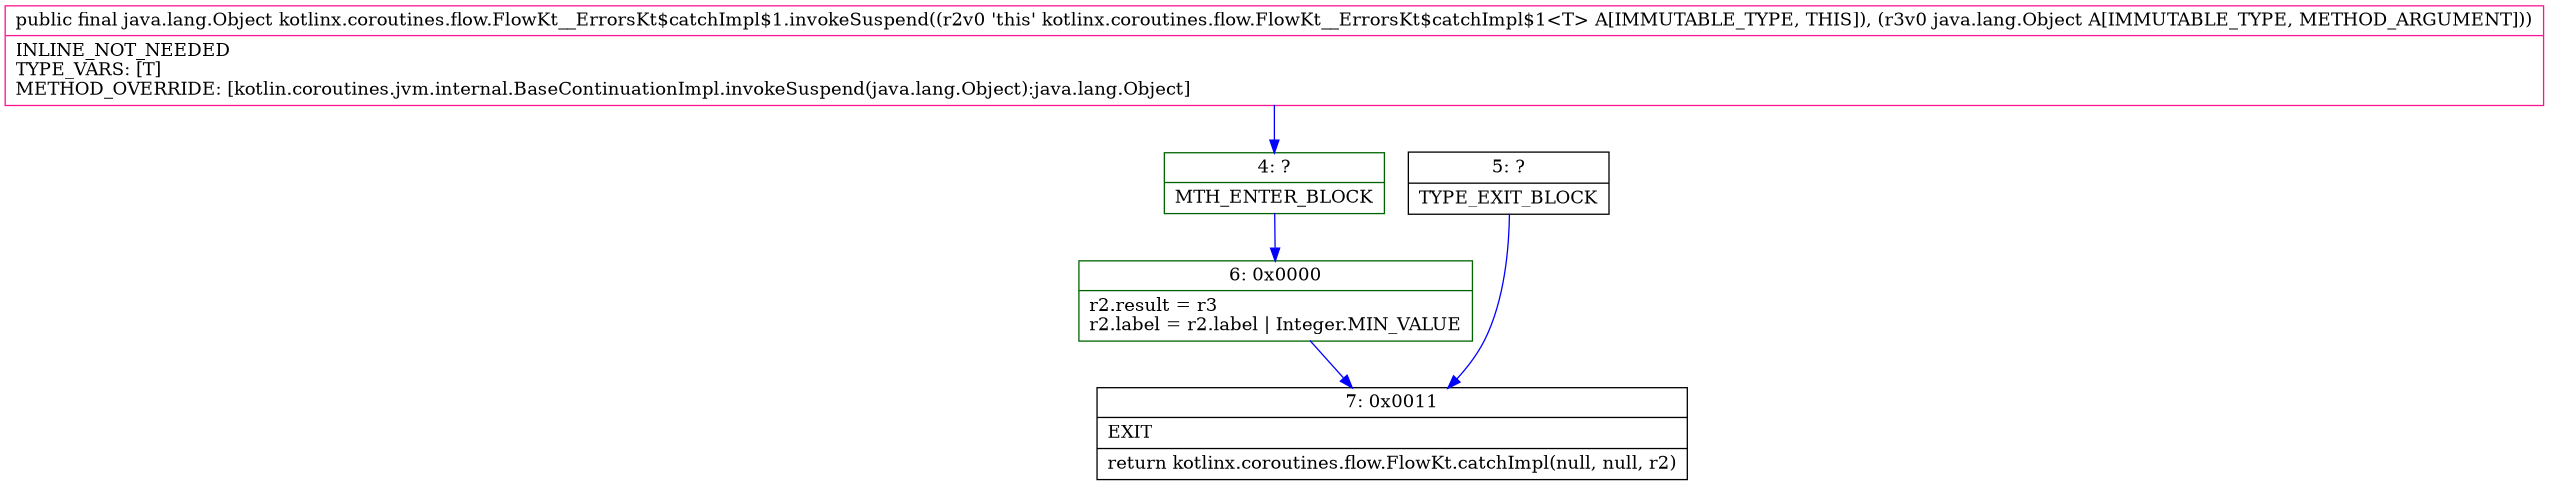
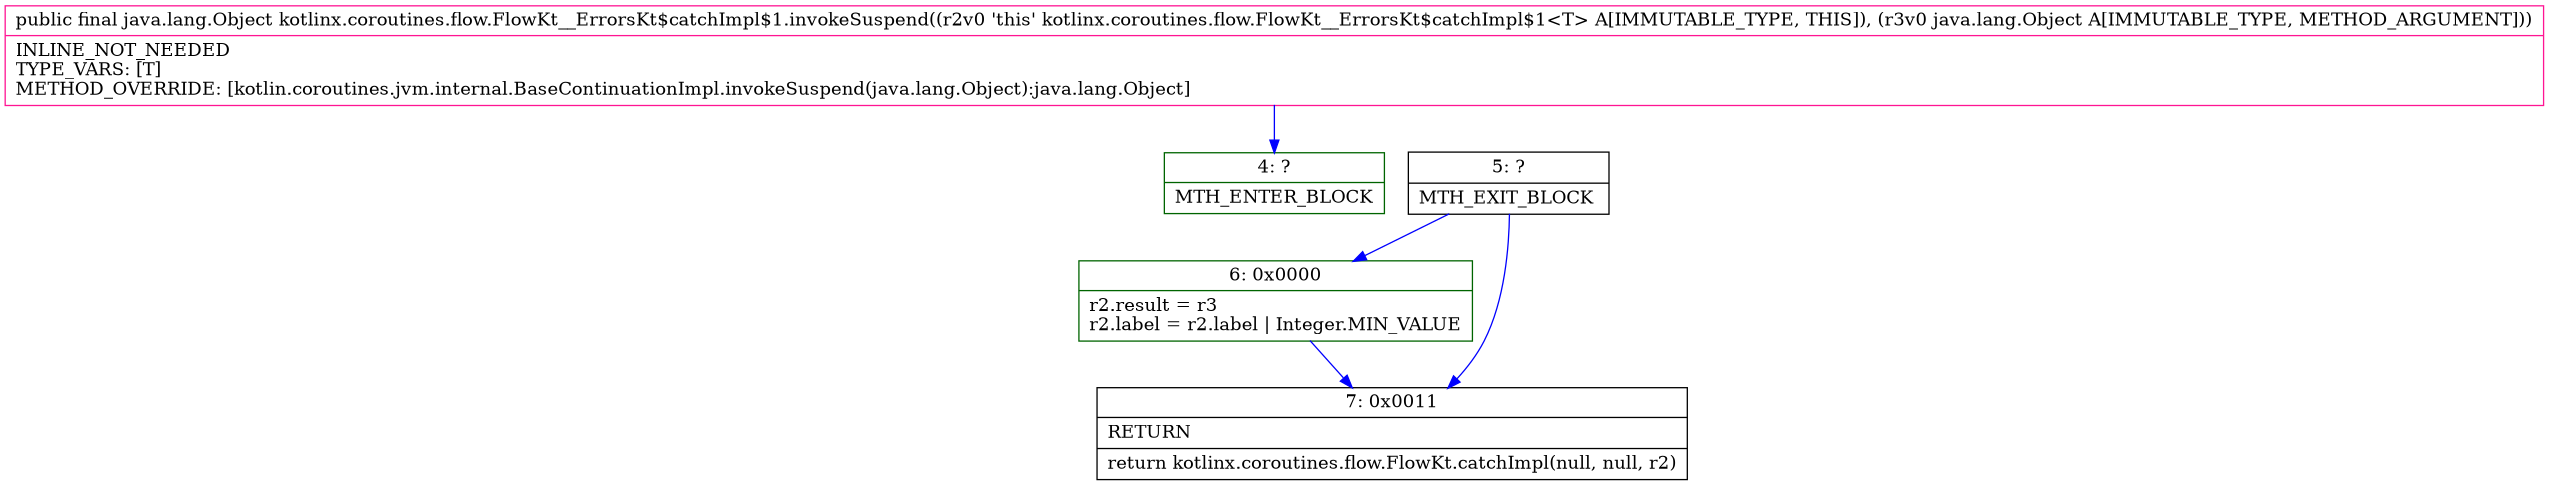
(1509, 198) -> (1507, 198)
(1275, 230) -> (1407, 235)
(1130, 432) -> (1149, 432)
